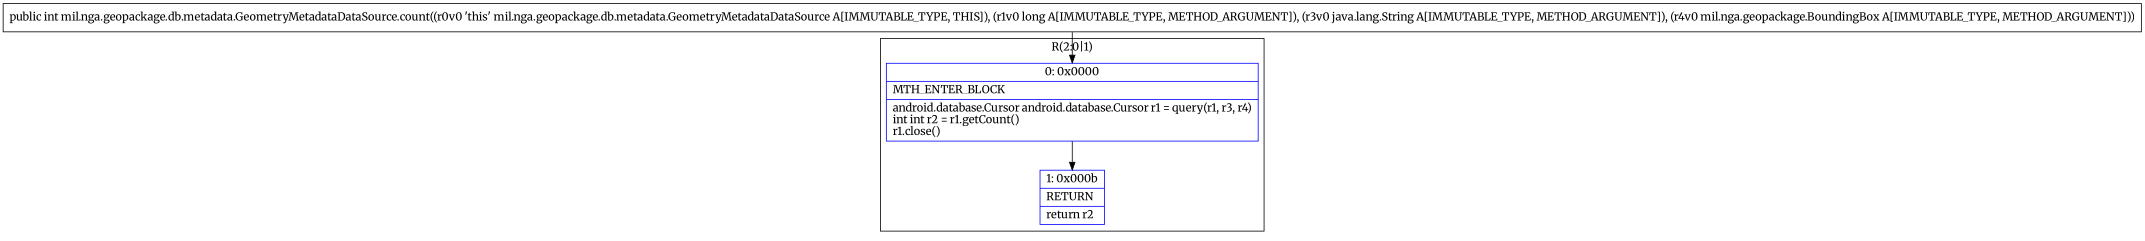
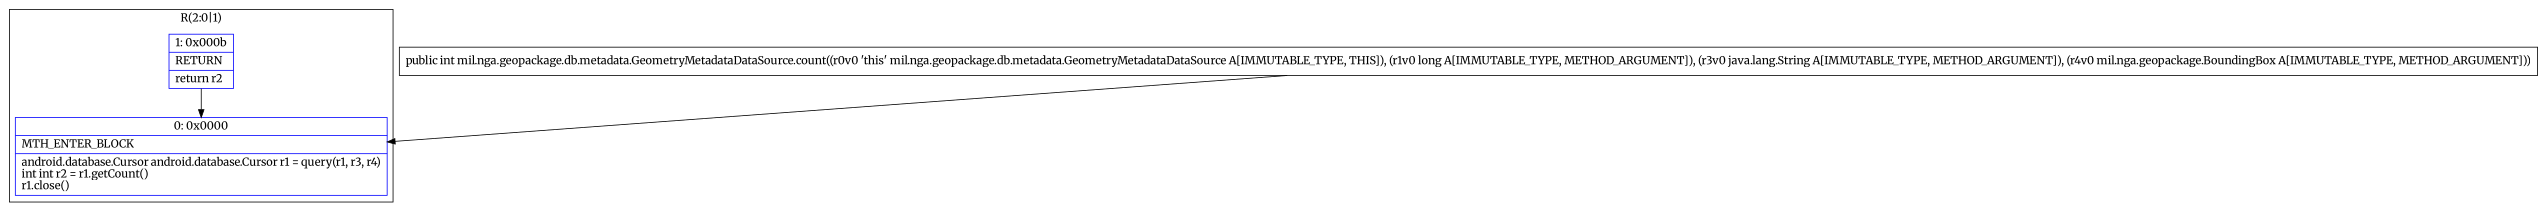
(1072, 152) -> (201, 99)
